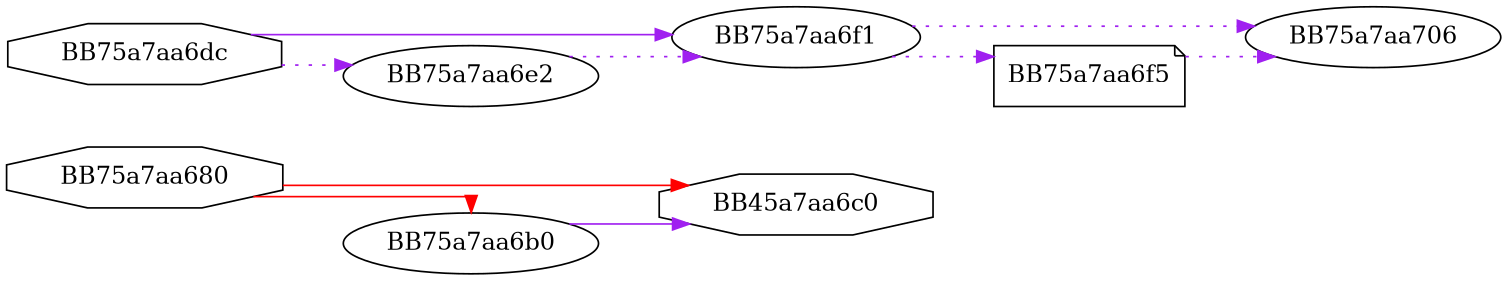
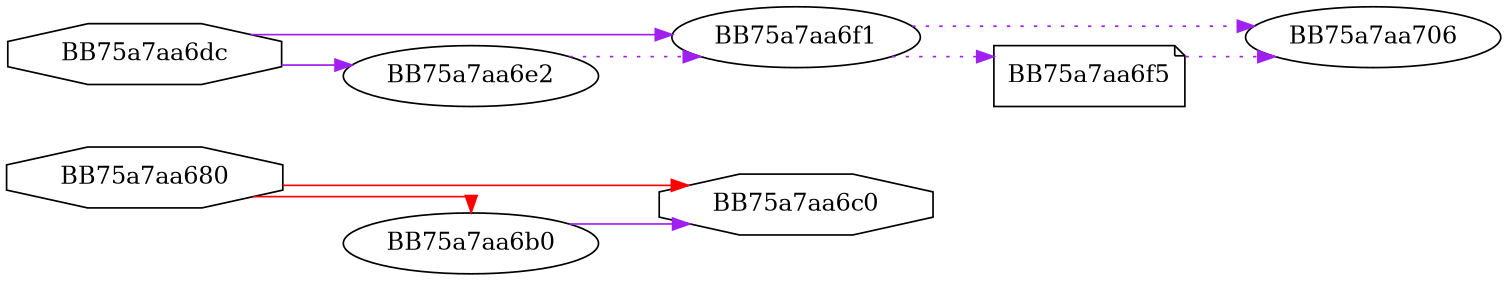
(308, 65) -> (308, 65)
(796, 205) -> (796, 205)
